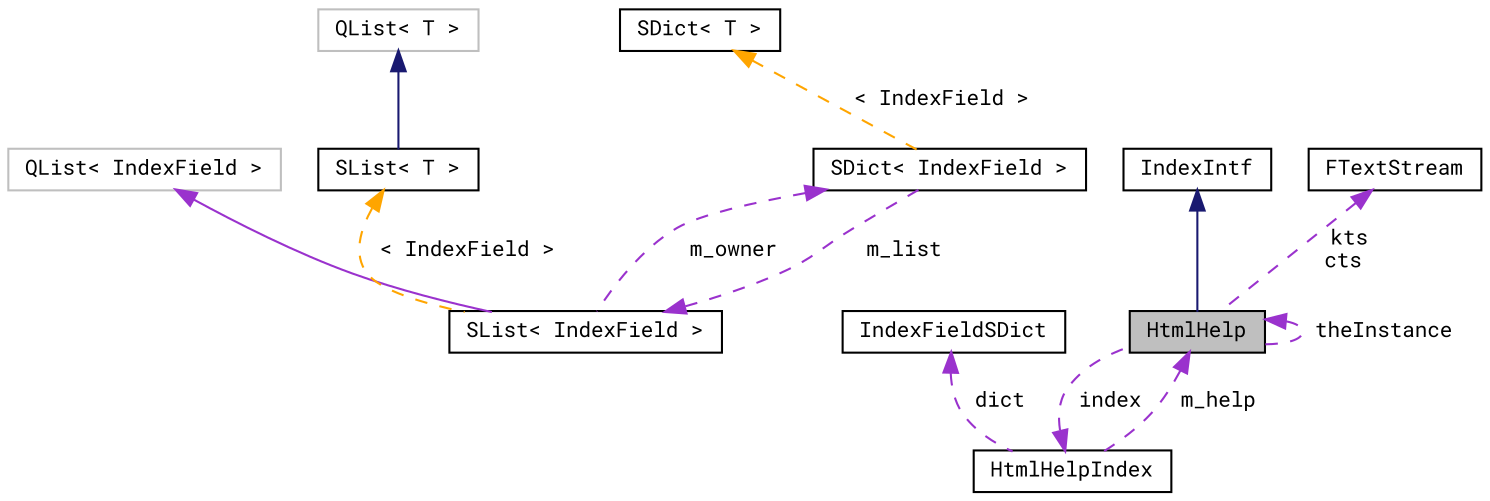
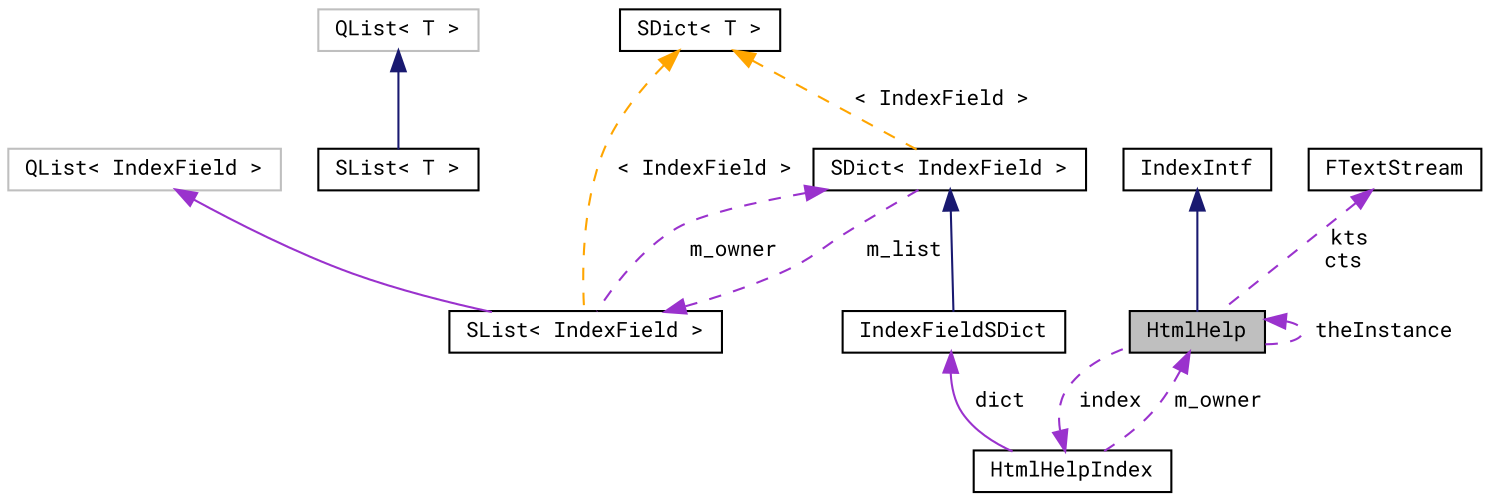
none -> (952, 261)
(362, 263) -> (595, 178)
(1213, 402) -> (1213, 402)
(969, 422) -> (969, 422)
